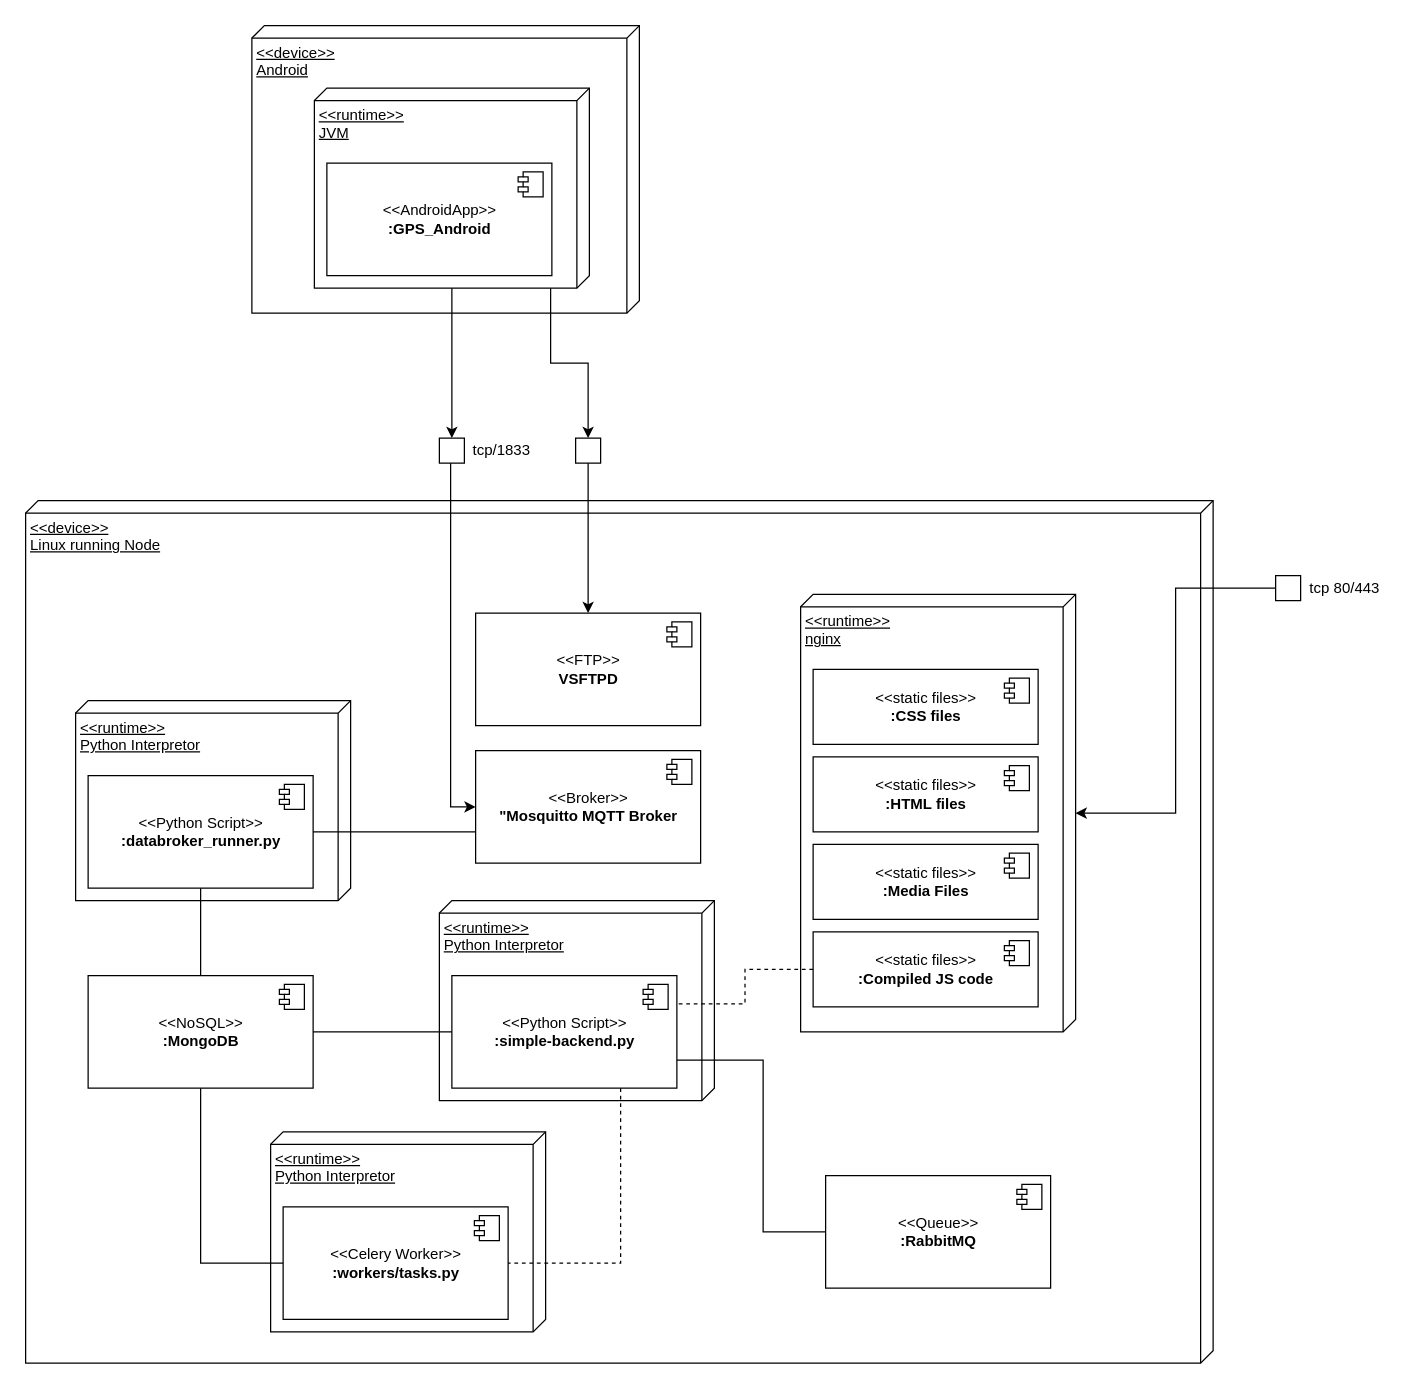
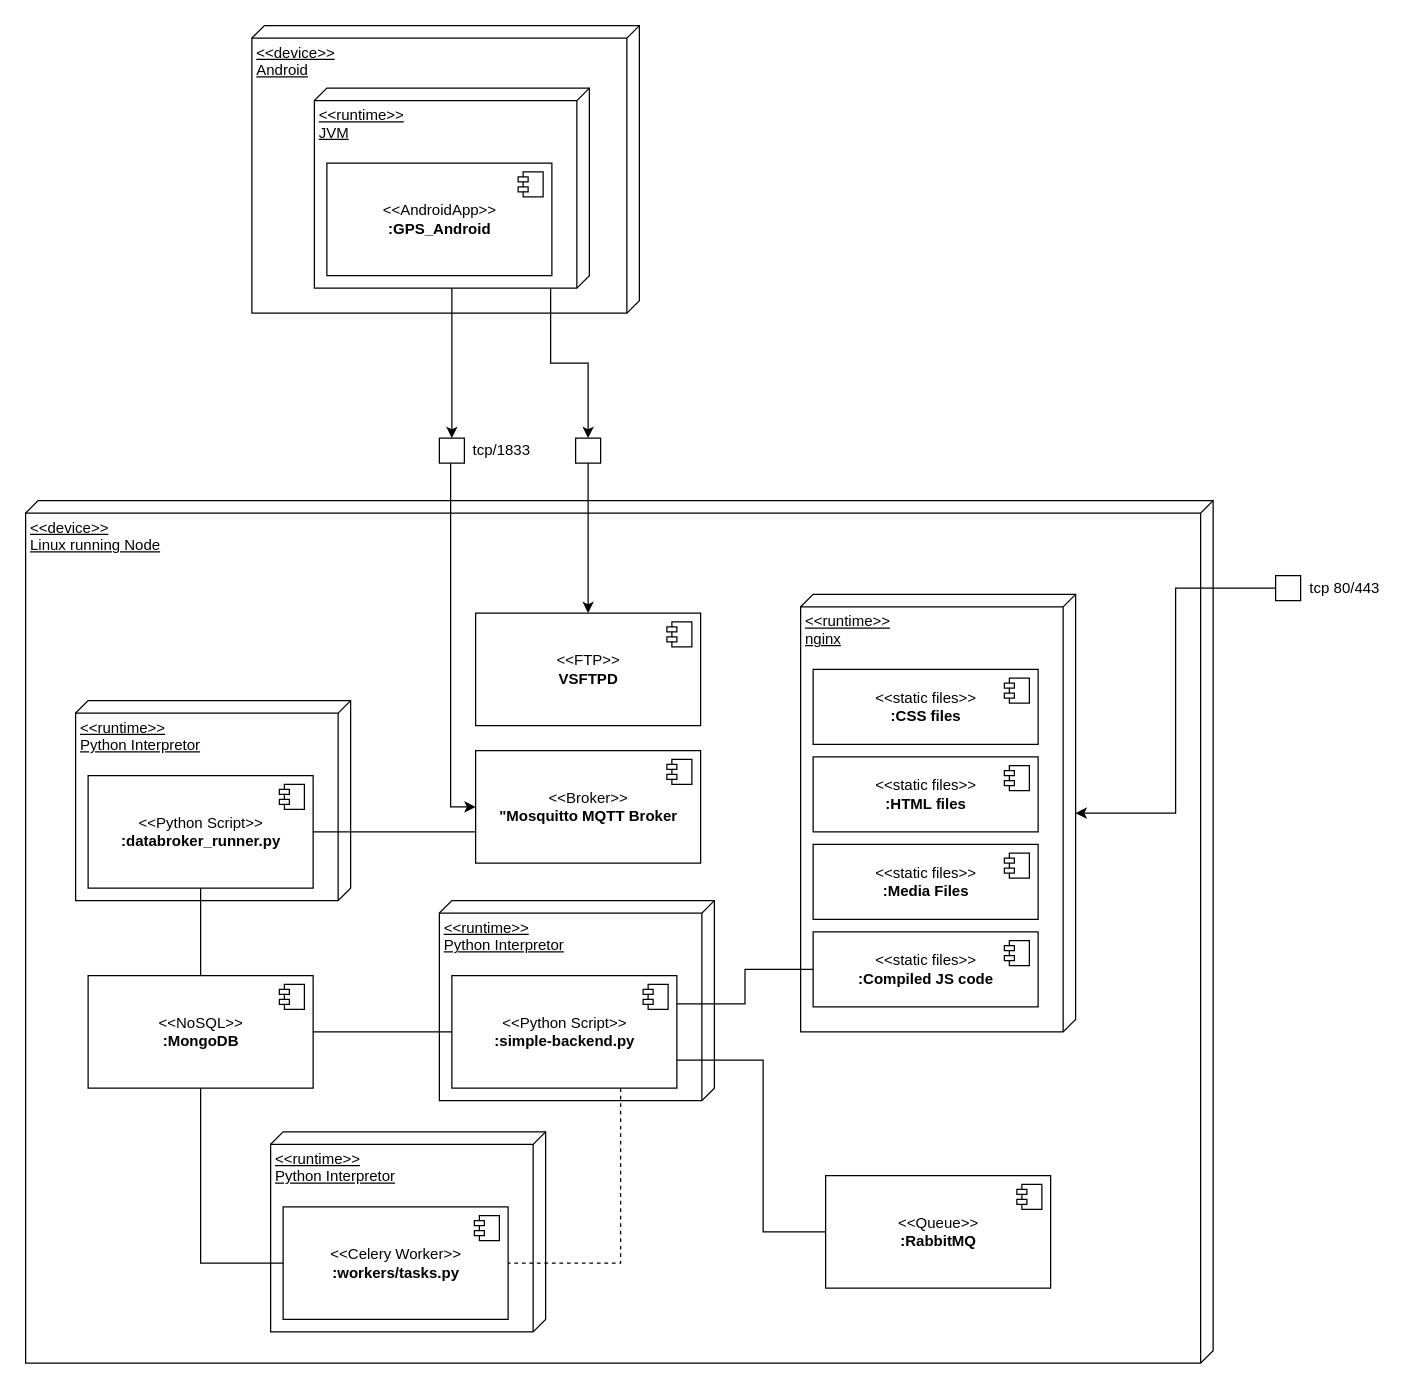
(745, 988) -> (745, 988)
